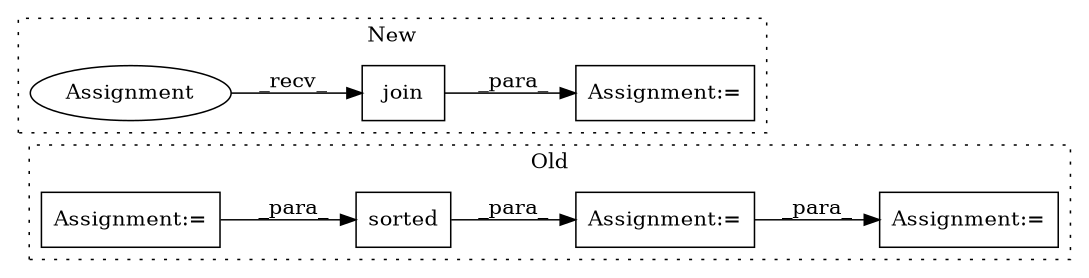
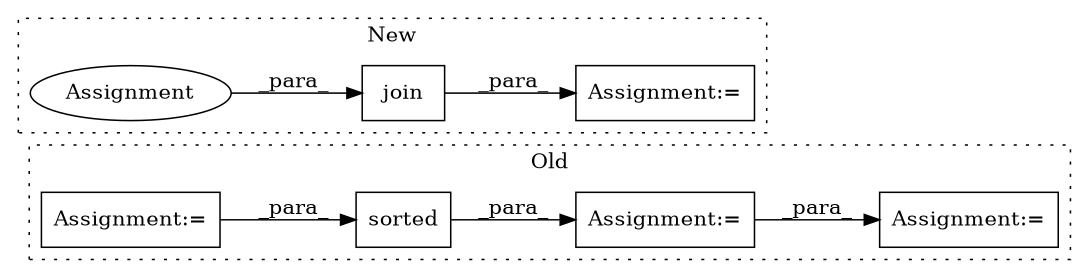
(294, 82) -> (294, 82)
